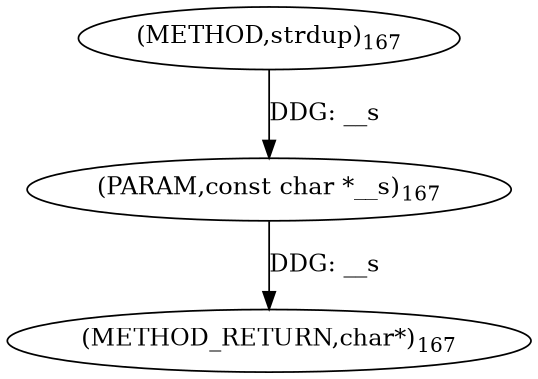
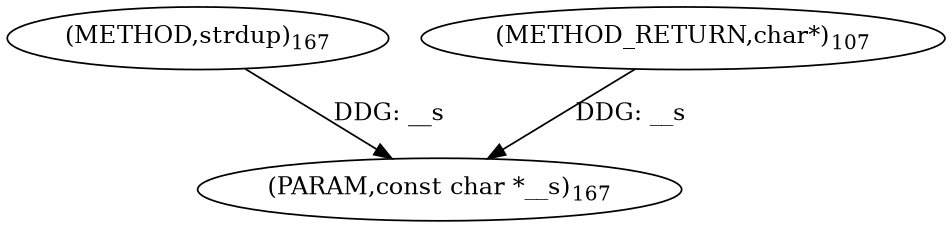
(269, 256) -> (569, 109)
(437, 338) -> (851, 36)
